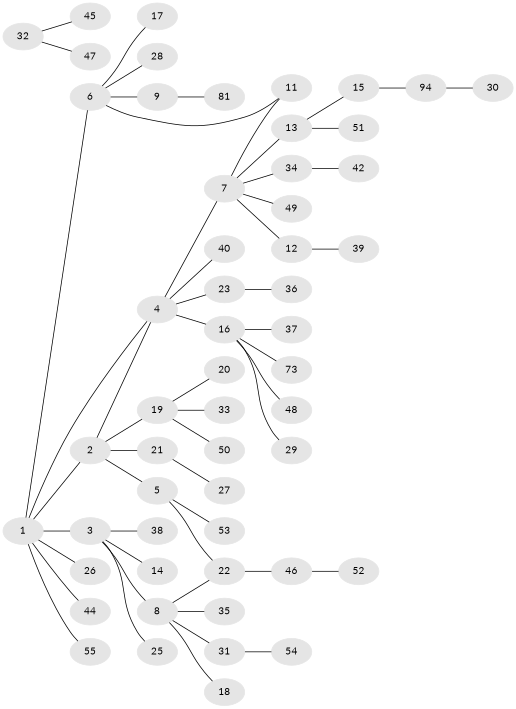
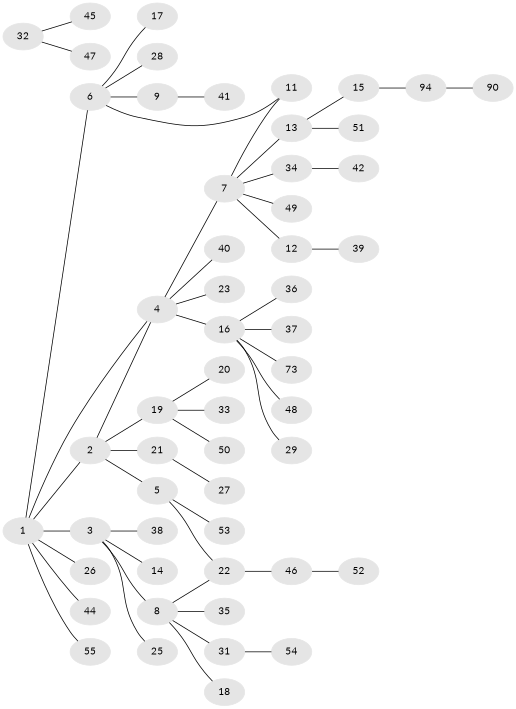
(493, 88) -> (493, 88)
(224, 97) -> (224, 97)
(258, 289) -> (258, 310)
